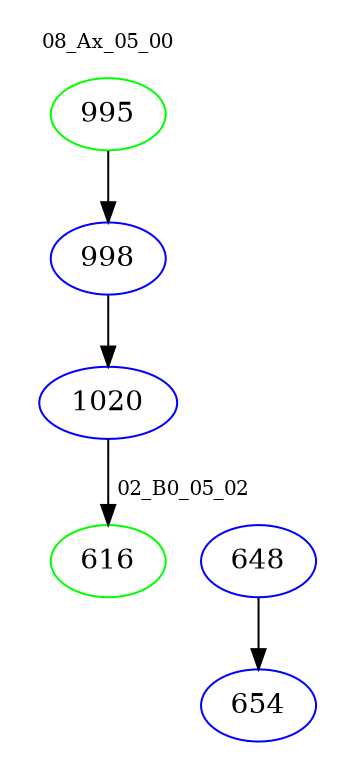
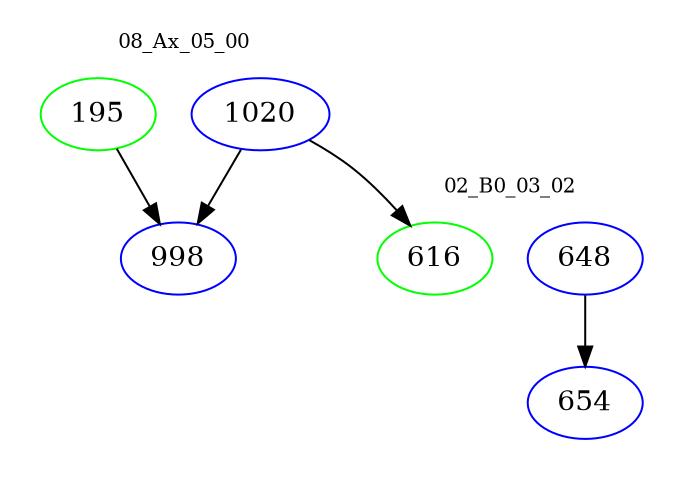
(108, 114) -> (98, 114)
(108, 321) -> (225, 178)
(183, 490) -> (510, 187)
